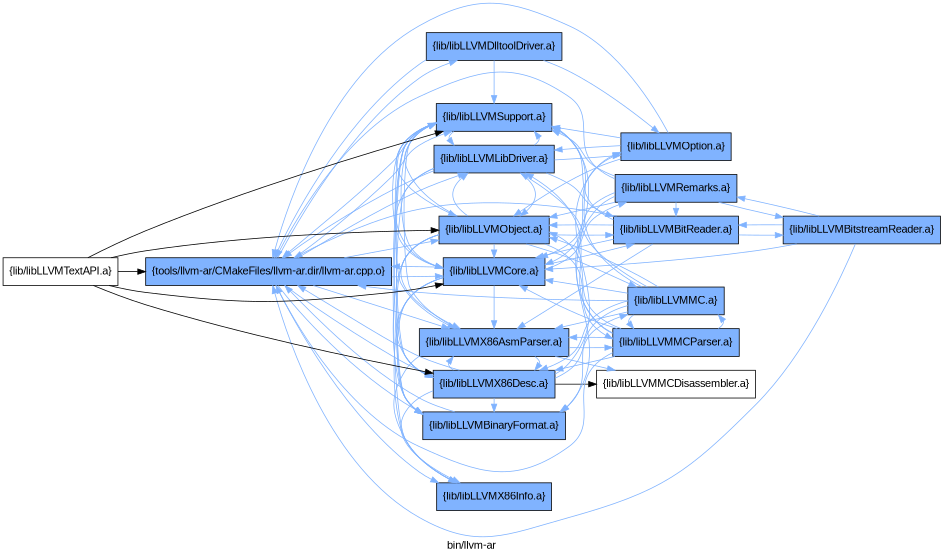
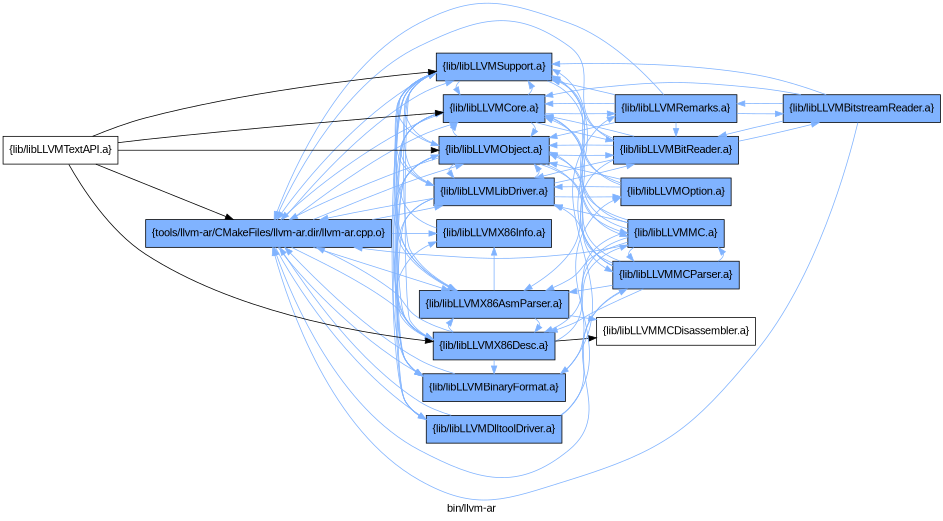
(434, 18) -> (367, 184)
none -> (695, 67)
none -> (583, 158)
none -> (578, 167)
(582, 264) -> (405, 209)
none -> (396, 287)
none -> (398, 302)
(594, 348) -> (583, 351)
(589, 354) -> (592, 300)
(394, 378) -> (535, 127)
